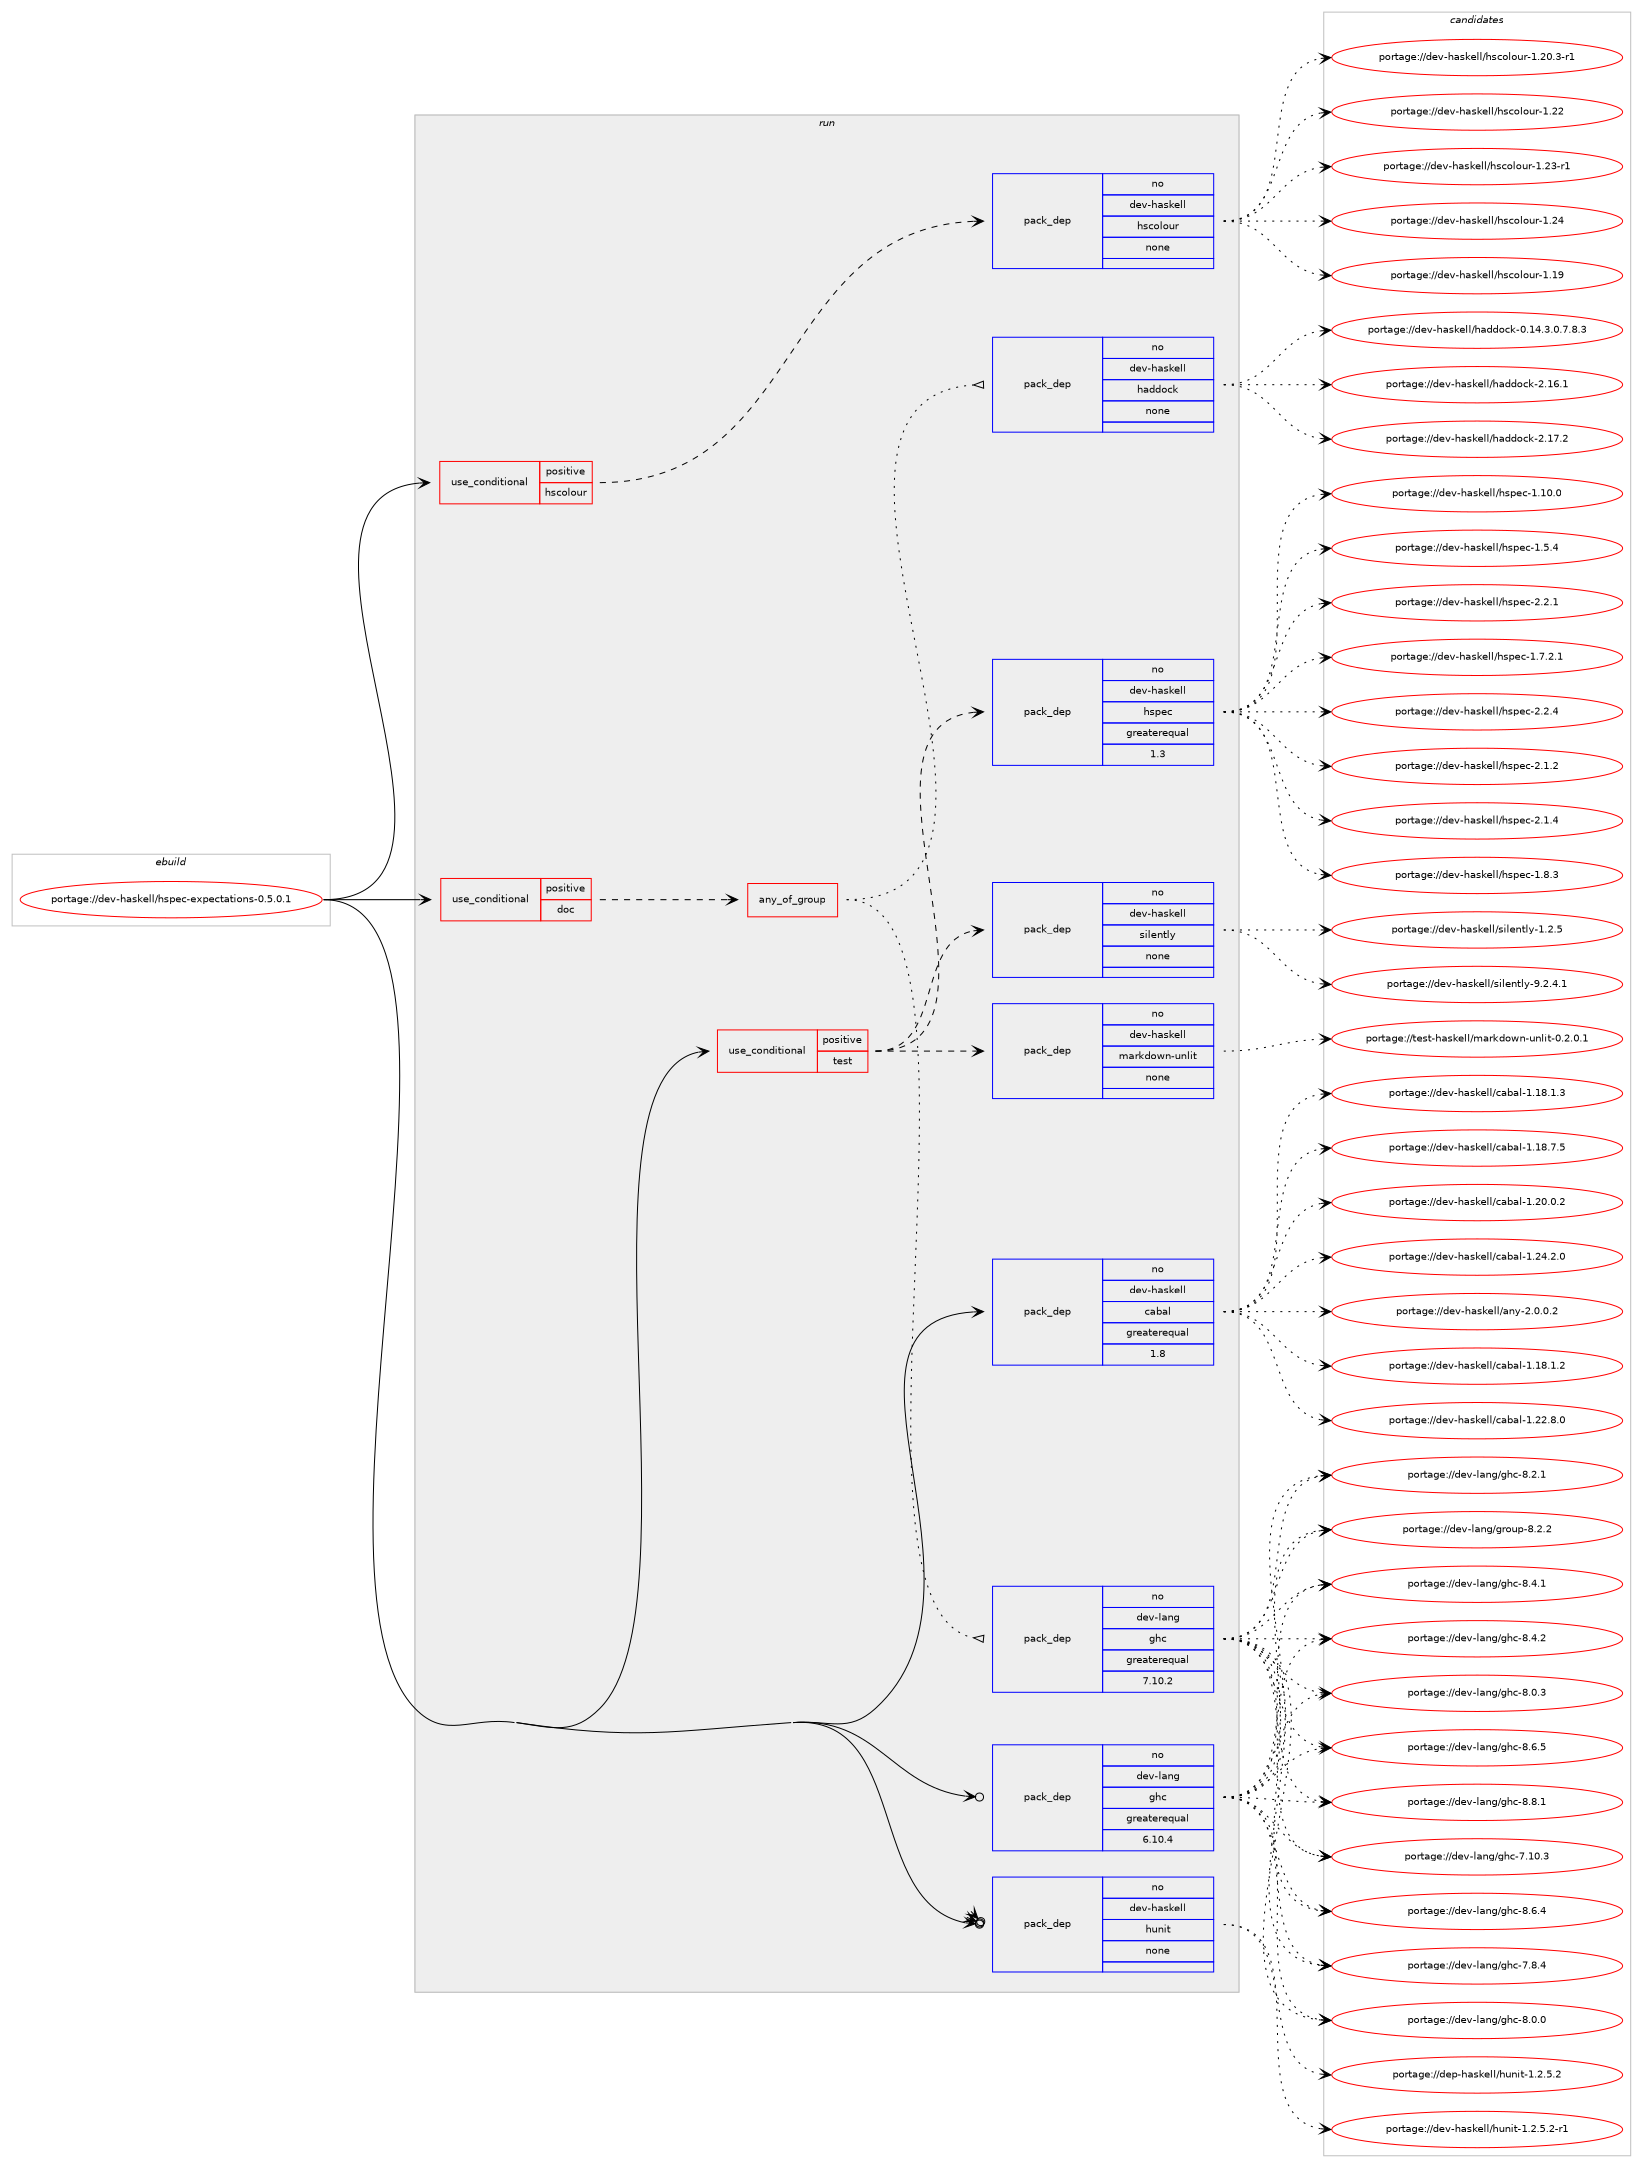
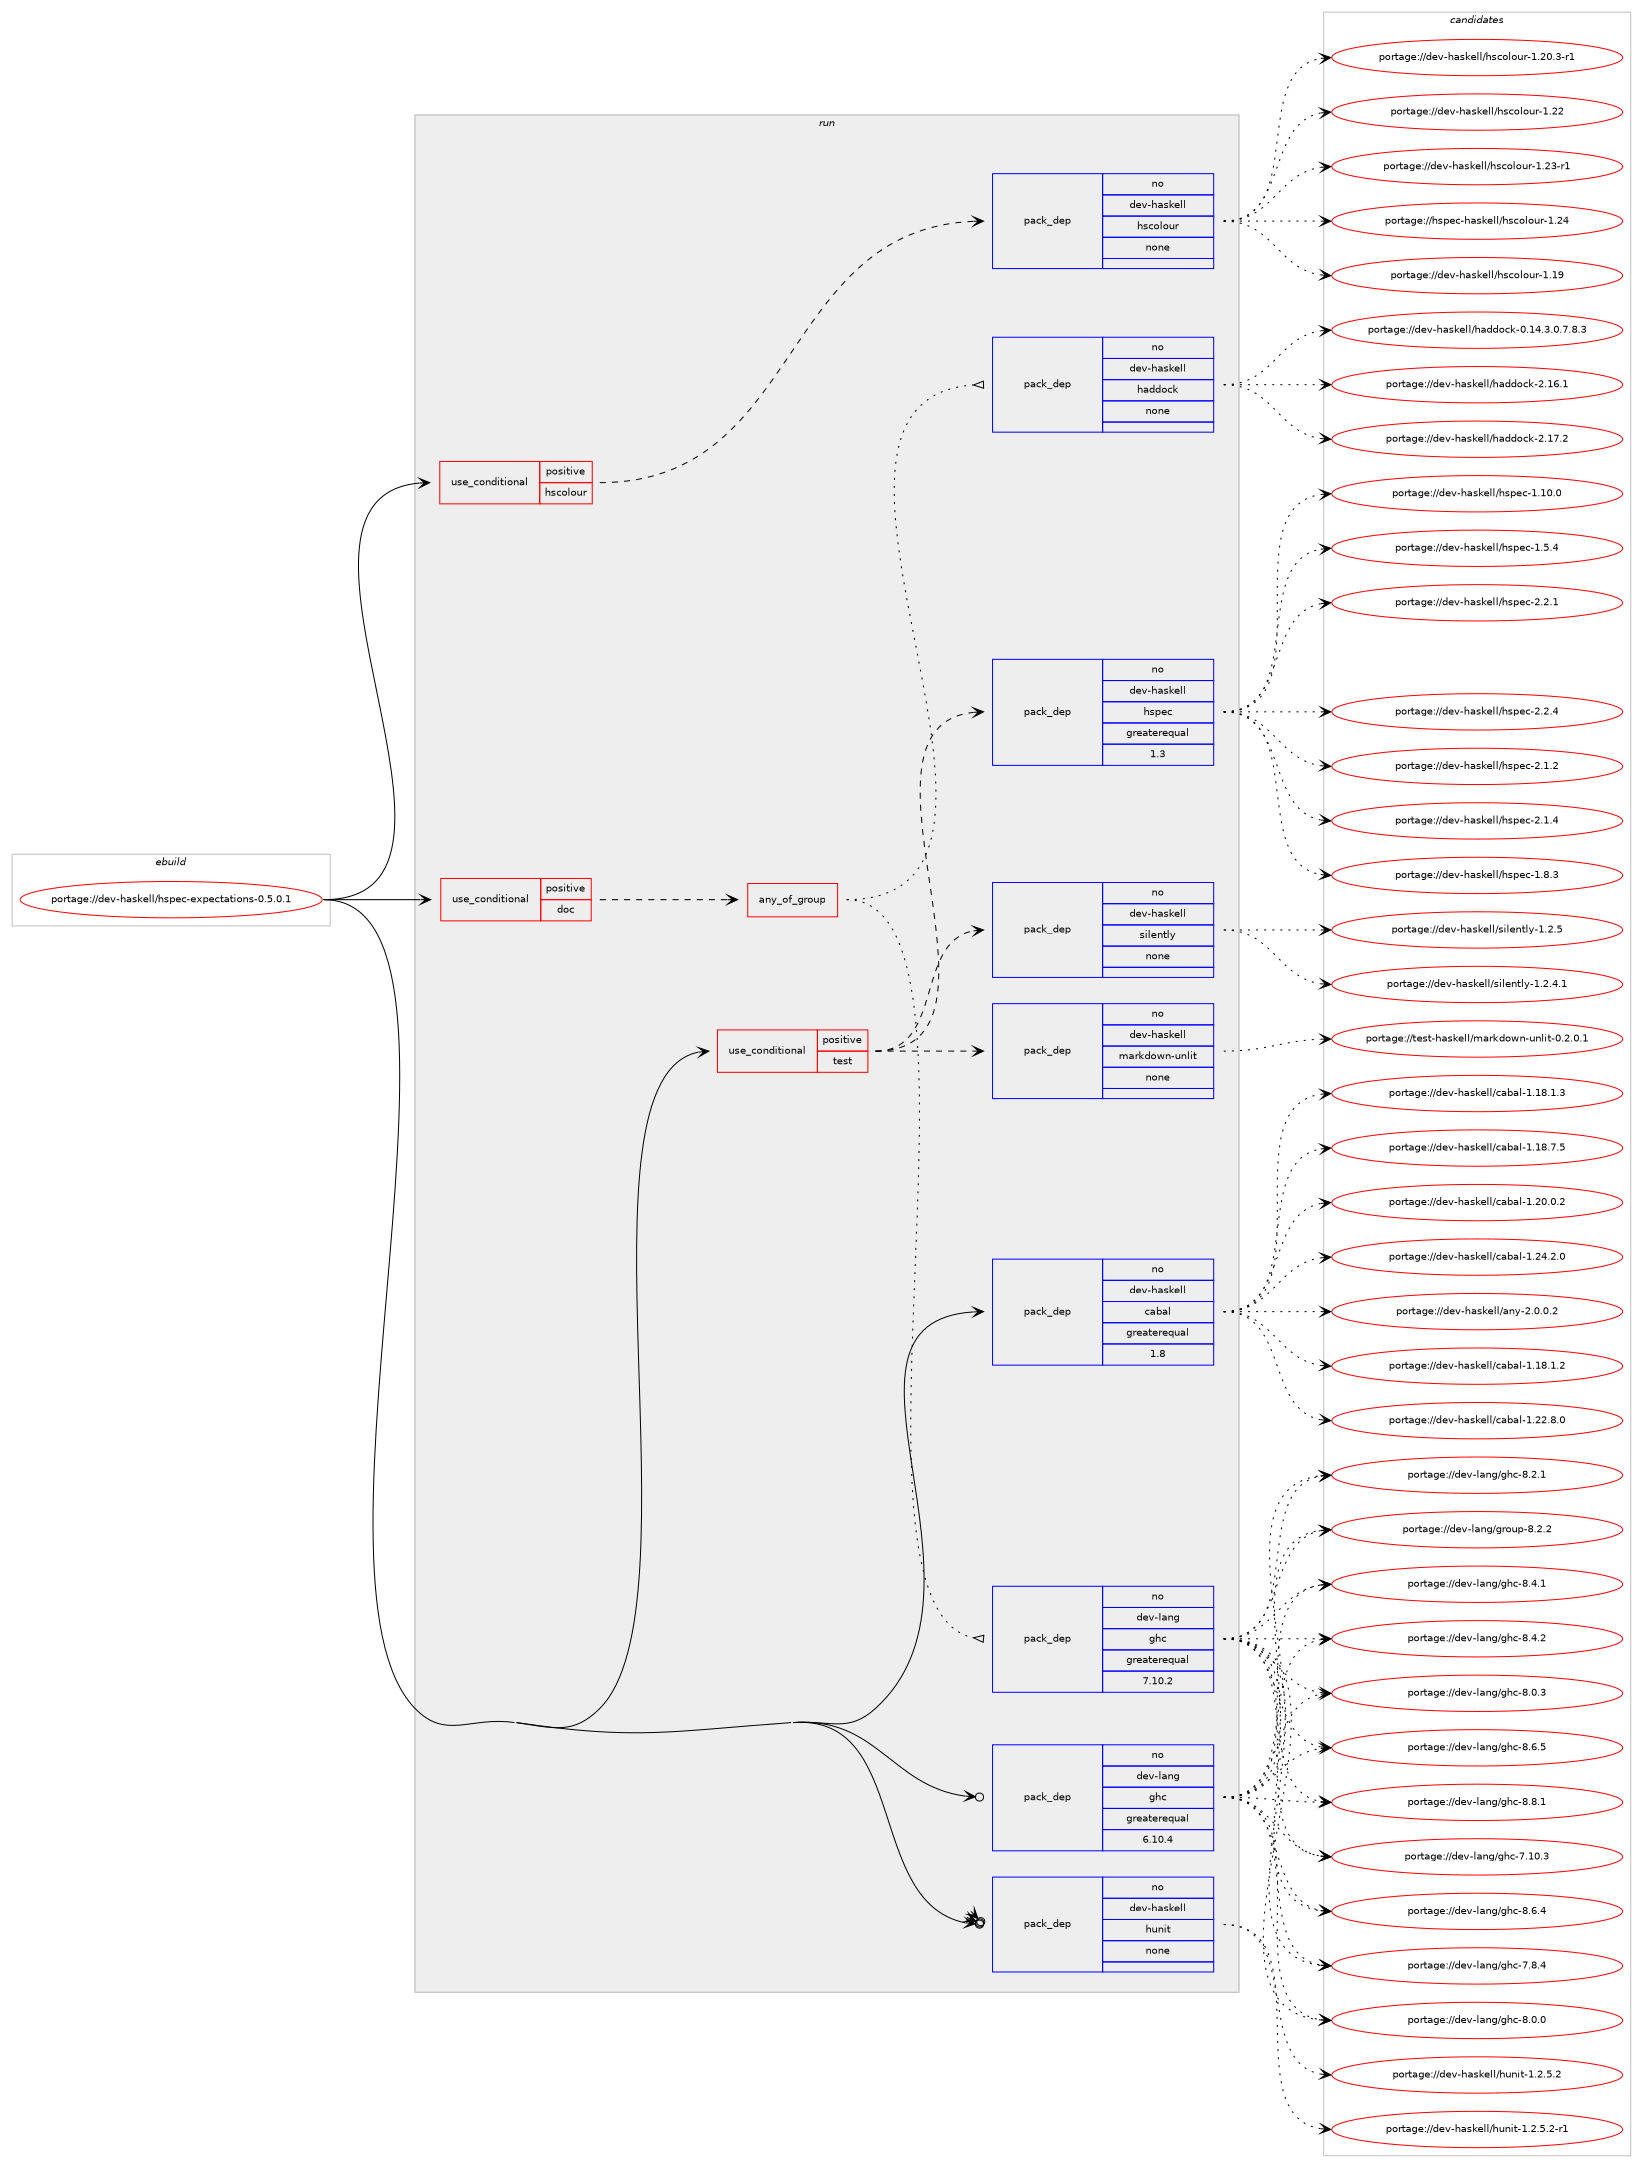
(1477, 221) -> (1477, 221)
(1477, 657) -> none
(1477, 984) -> (1477, 984)
(1477, 2075) -> (1477, 2075)
